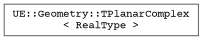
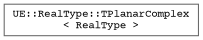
(101, 20) -> (101, 20)
